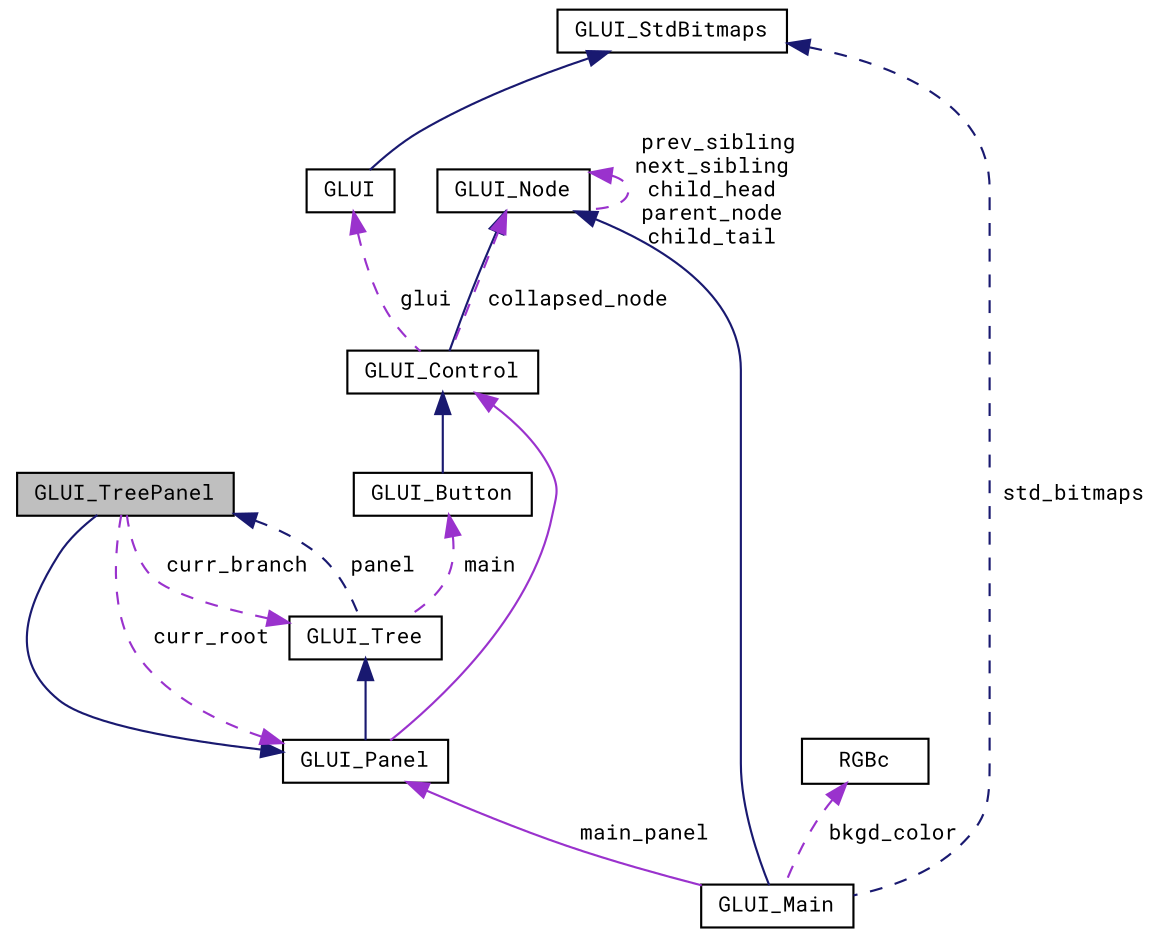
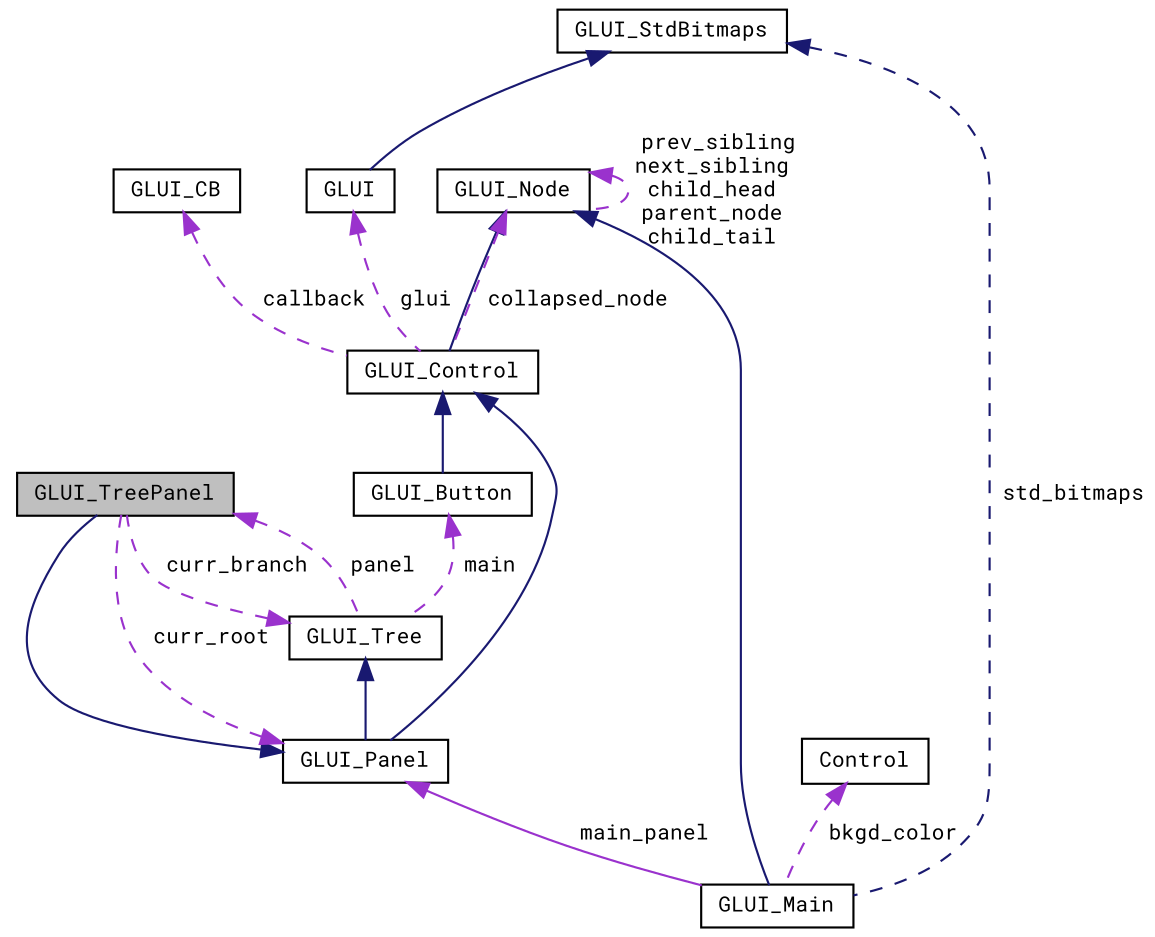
none -> (177, 191)
(320, 556) -> (320, 556)
(526, 585) -> (526, 585)
(865, 761) -> (865, 761)
